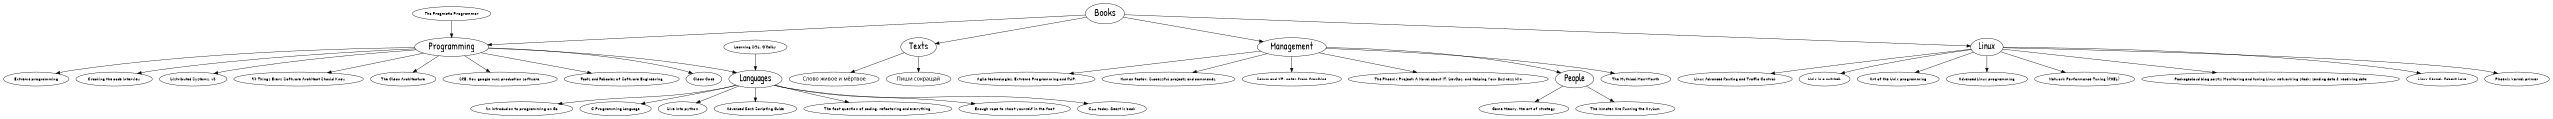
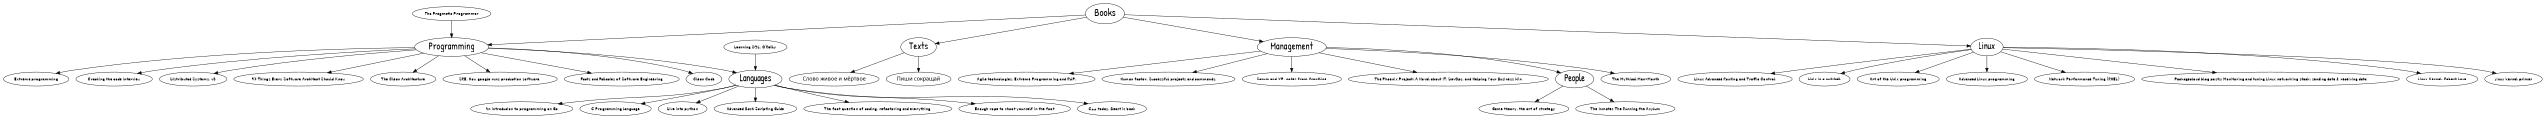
(2517, 79) -> (2514, 79)
(1625, 109) -> (1625, 109)
